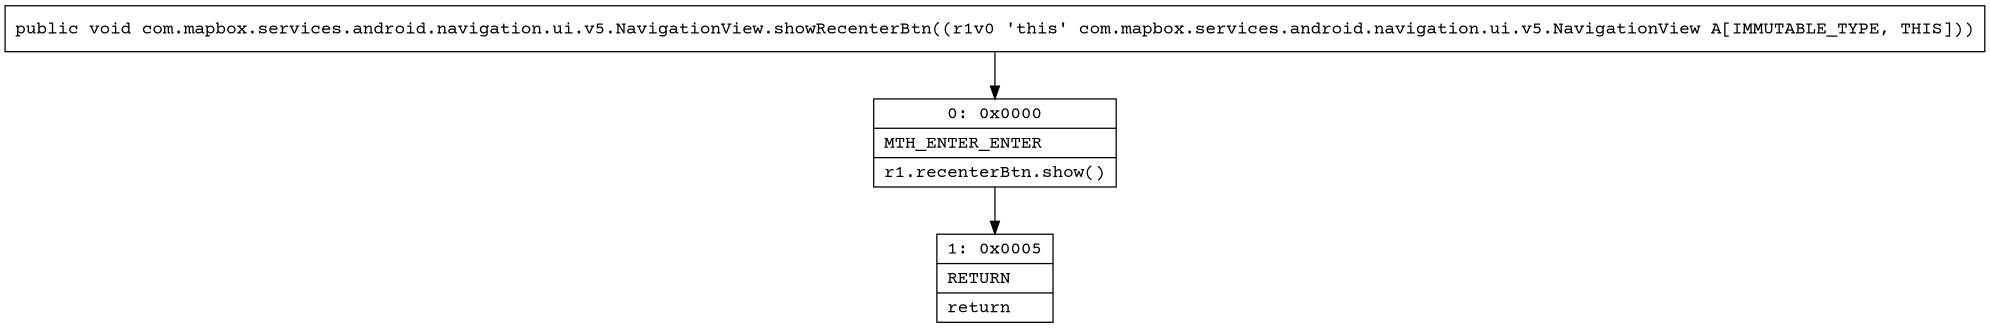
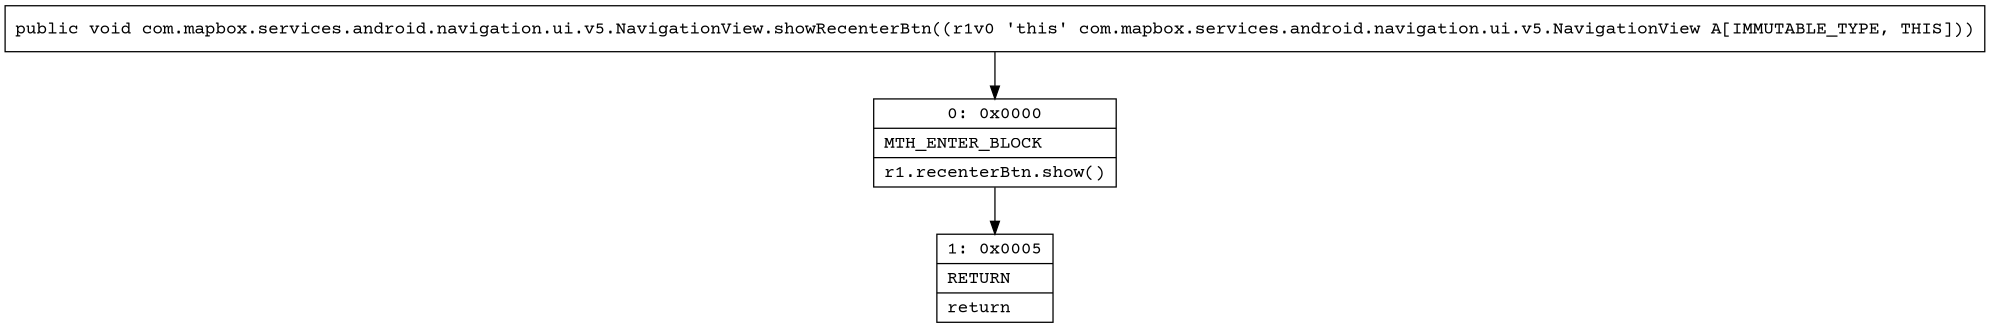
(963, 142) -> (963, 142)
